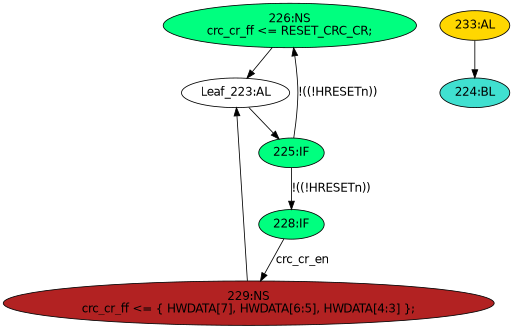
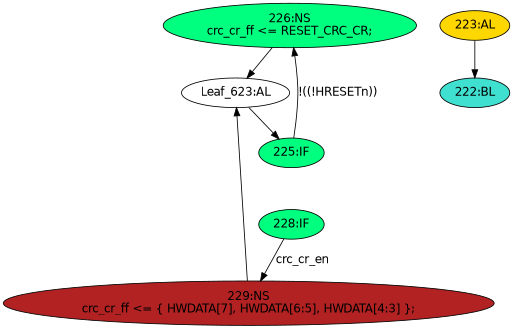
(475, 25) -> (475, 25)
(236, 93) -> (236, 93)
(475, 93) -> (475, 93)
(291, 184) -> none
